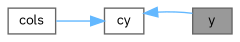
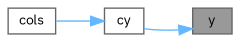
(175, 12) -> (161, 30)
